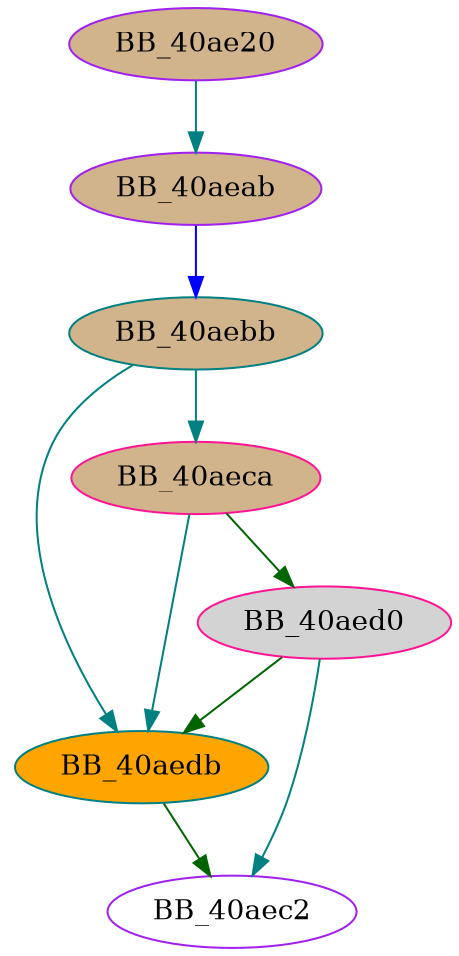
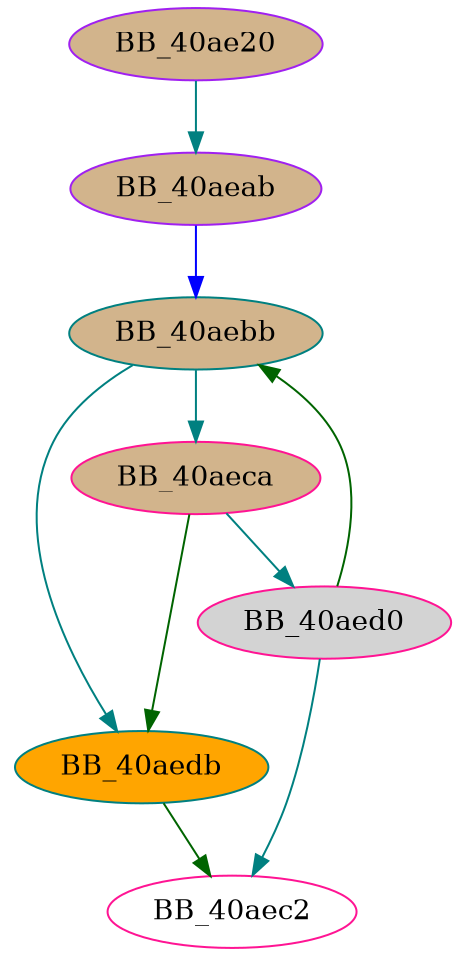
(253, 543) -> (253, 543)
(171, 612) -> (171, 612)
(241, 689) -> (347, 468)
(232, 912) -> (232, 912)
